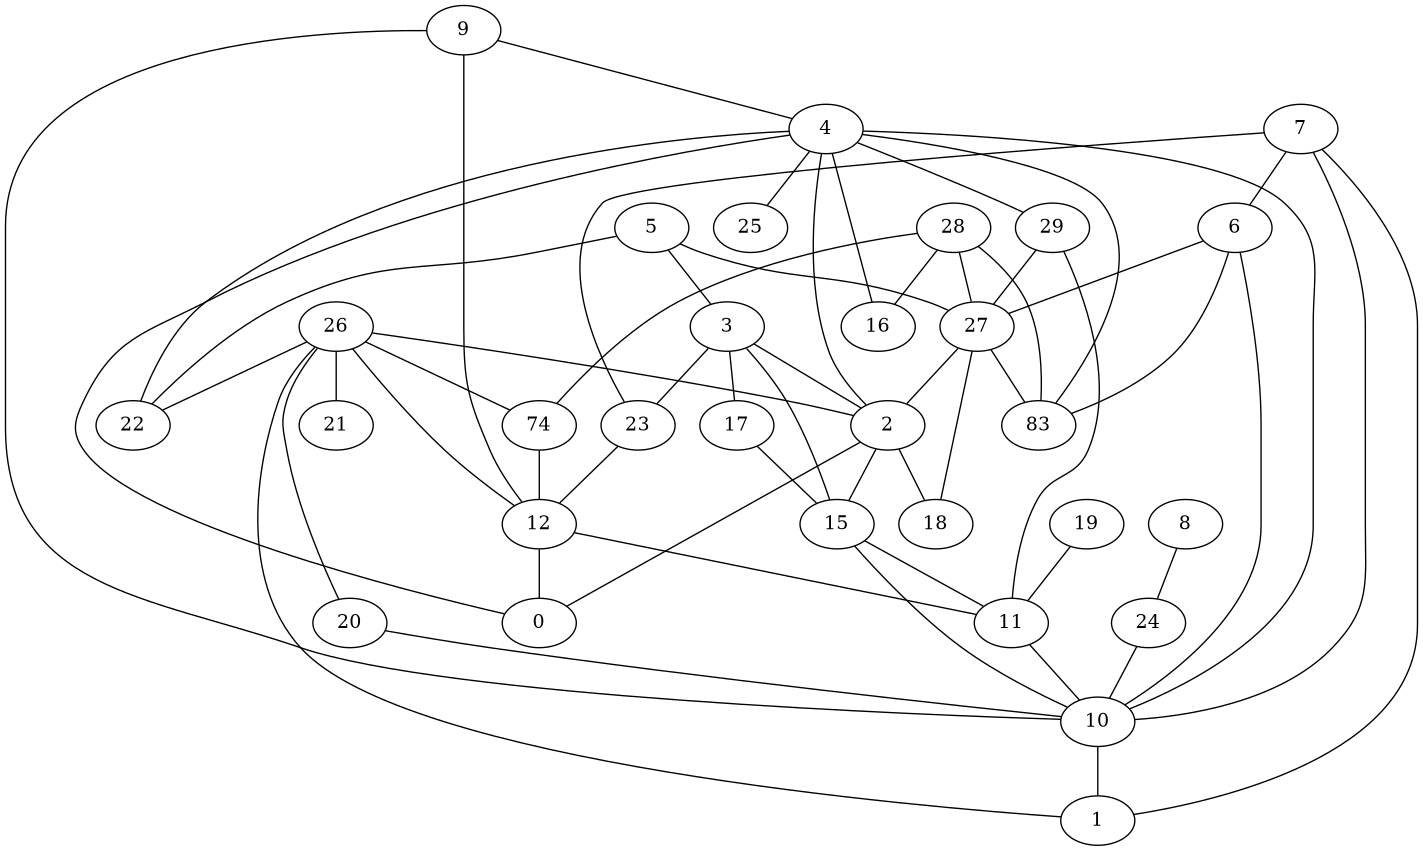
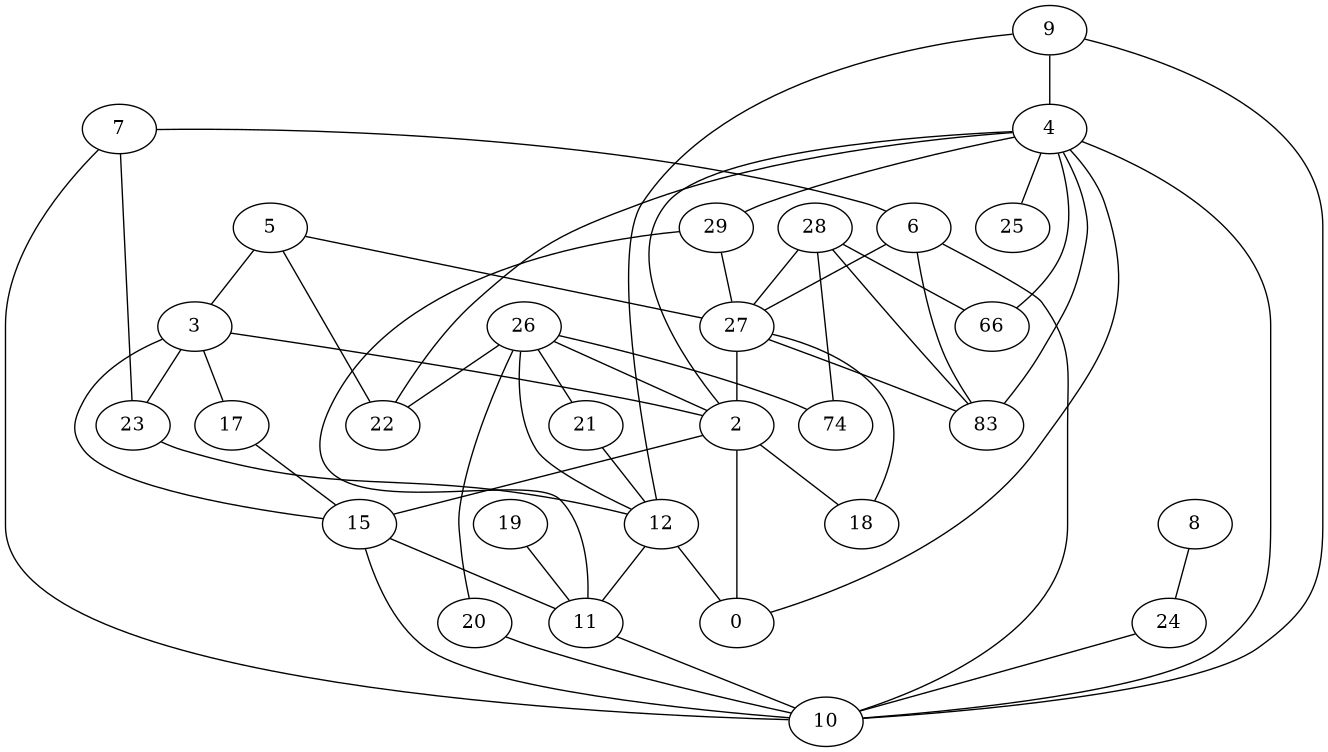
(878, 327) -> (992, 327)
(539, 475) -> (624, 475)
(1098, 821) -> none
